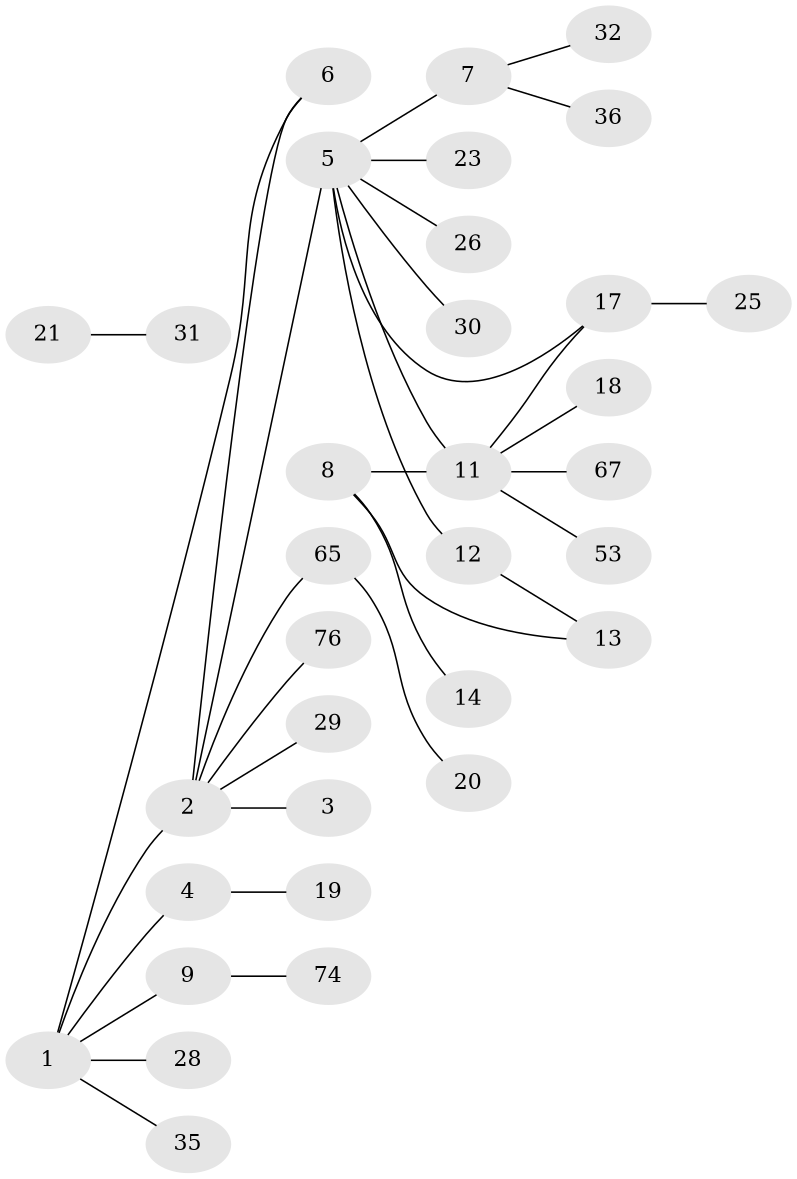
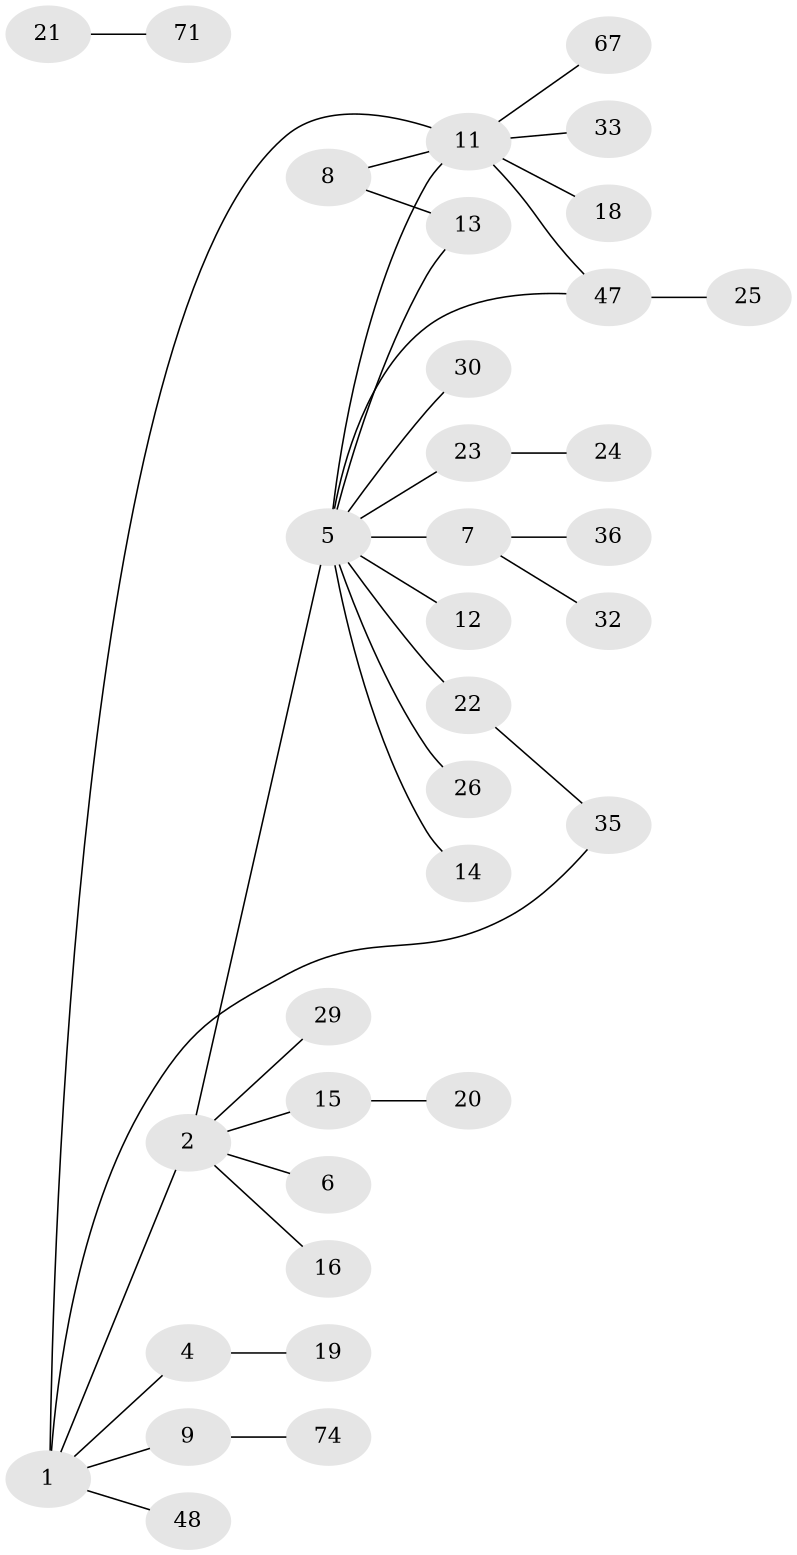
(609, 304) -> (609, 297)
(188, 335) -> (188, 34)
none -> (609, 453)
(329, 556) -> (329, 1101)
(609, 556) -> (609, 129)
(184, 564) -> (103, 700)
(402, 589) -> (374, 714)
(539, 598) -> (391, 349)
(329, 640) -> (329, 1269)
none -> (469, 705)
(329, 808) -> none
(188, 1060) -> (188, 1521)
